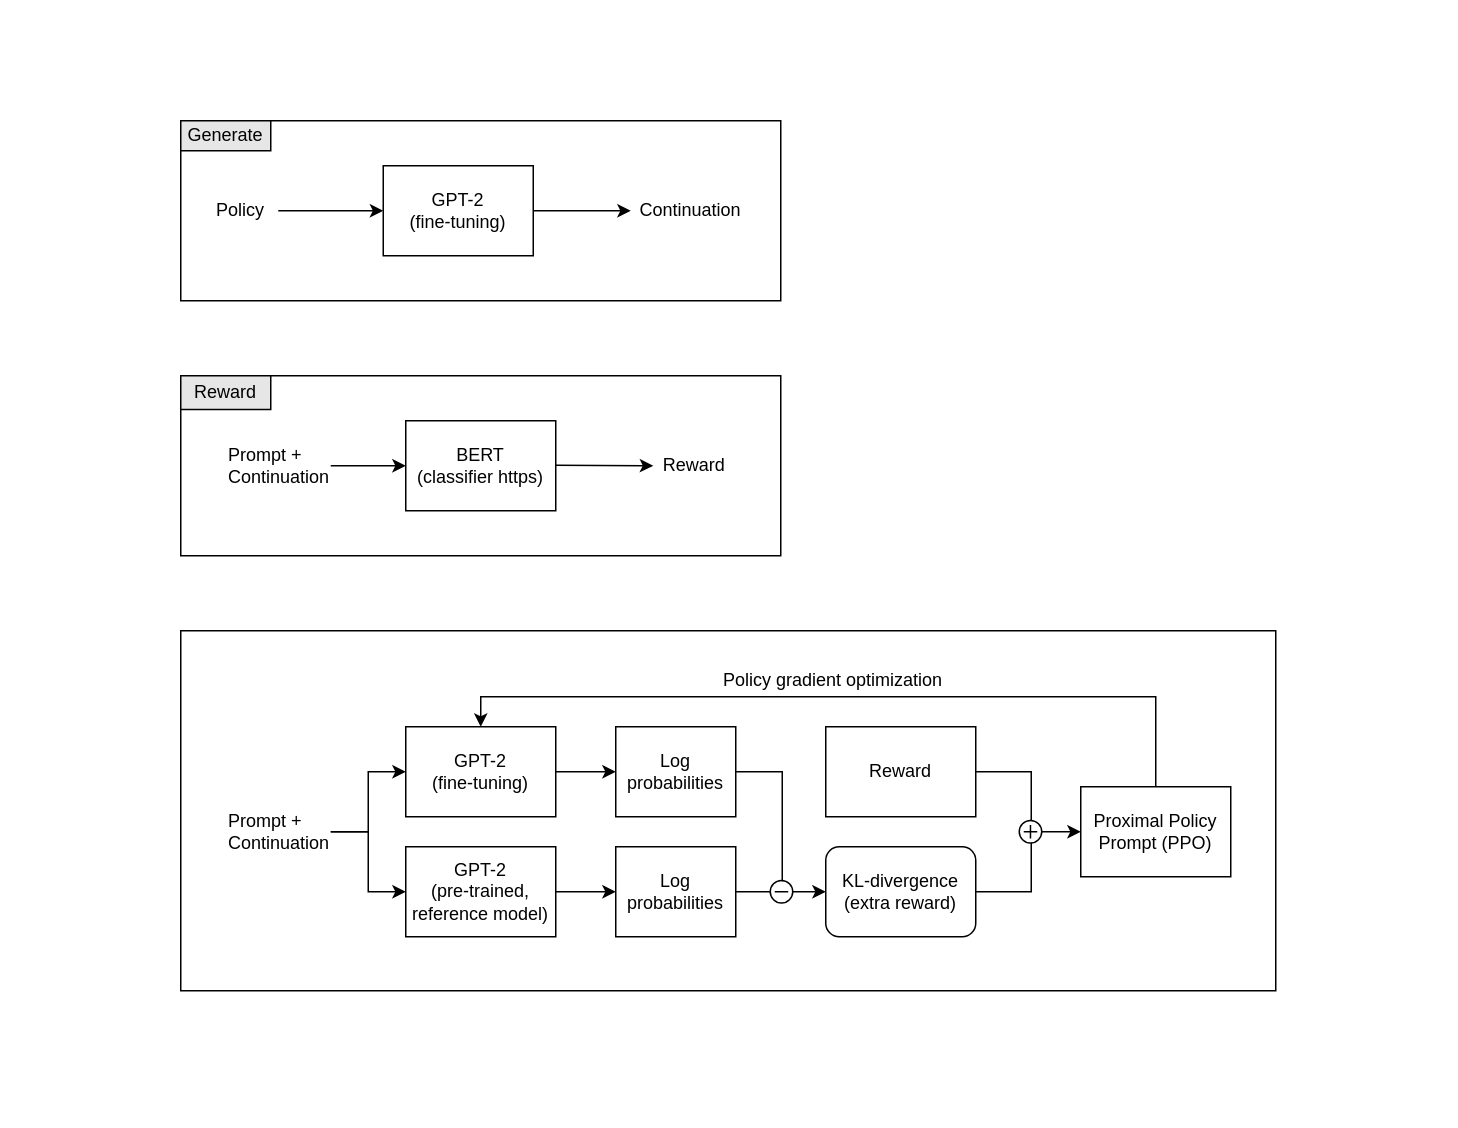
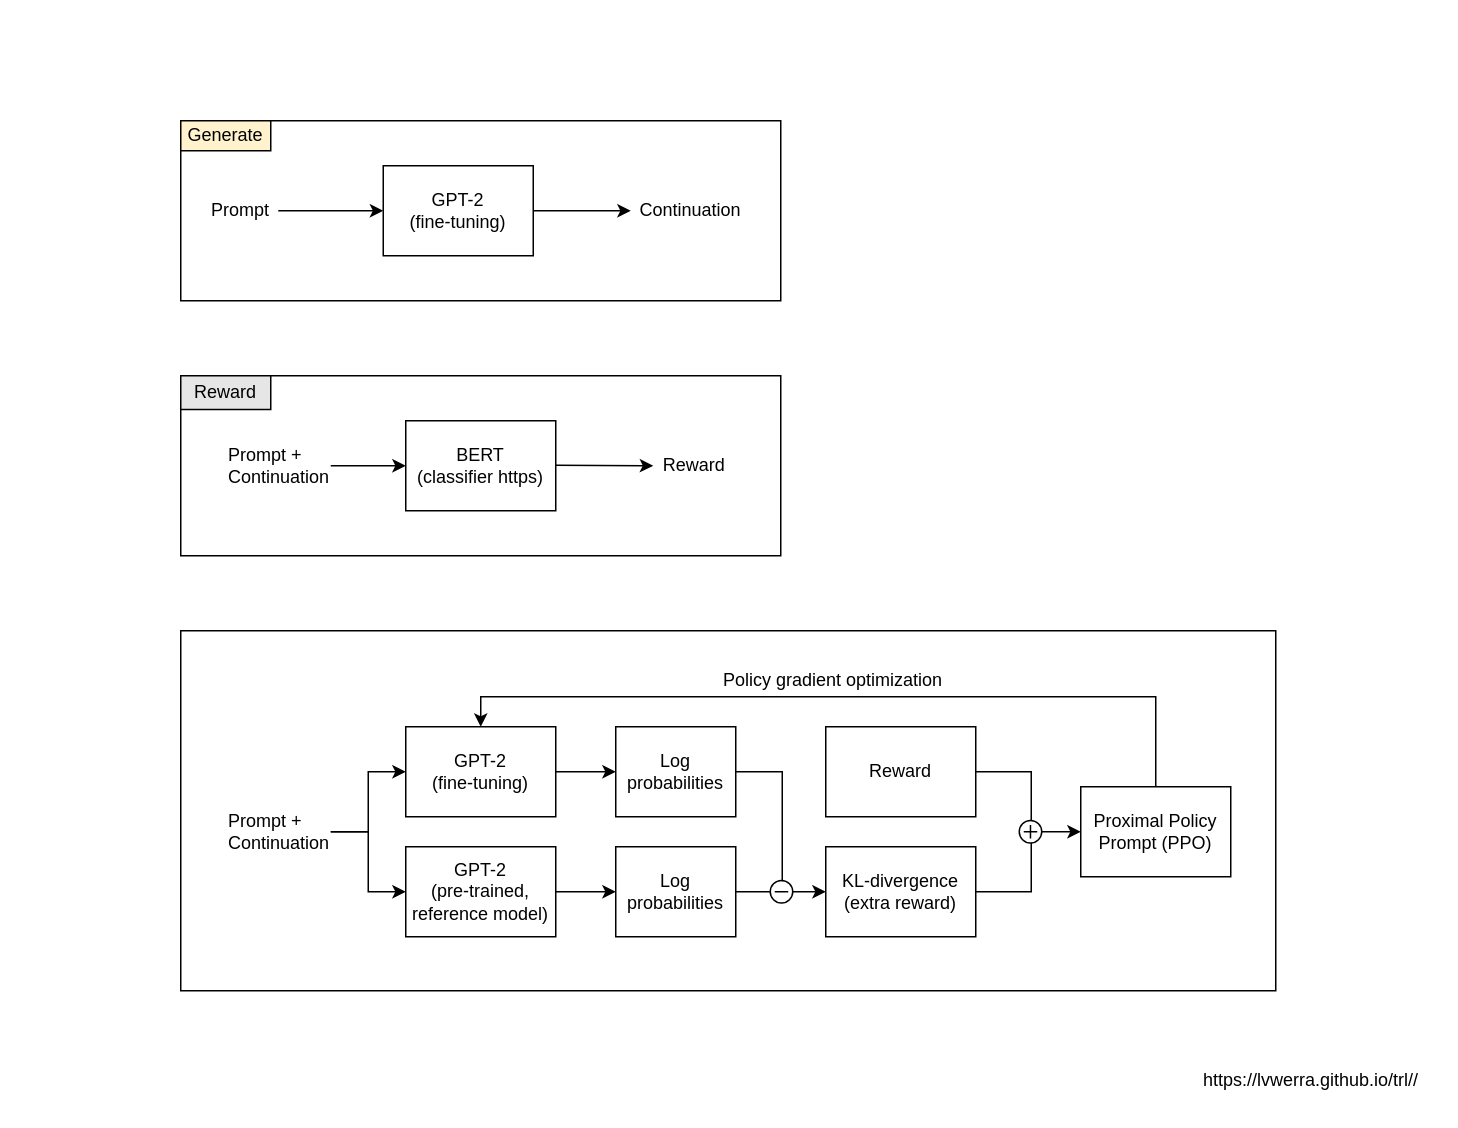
(226, 136) -> (226, 136)
(241, 211) -> (241, 211)
(901, 892) -> (901, 892)
none -> (1313, 1075)
